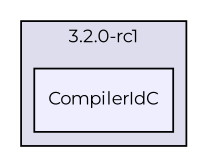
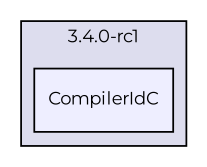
(104, 38) -> (104, 38)
